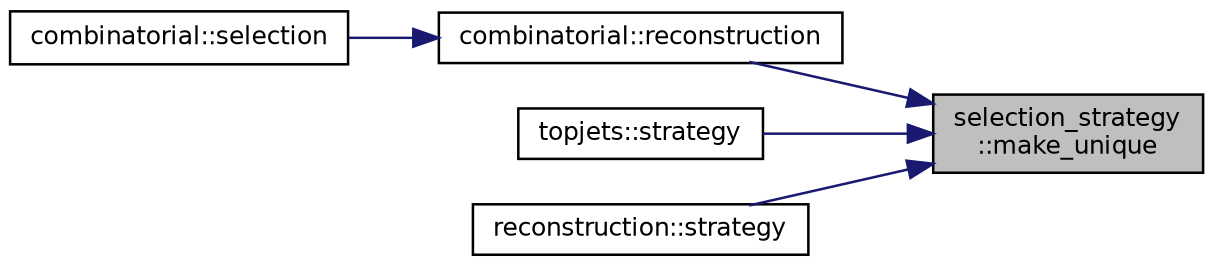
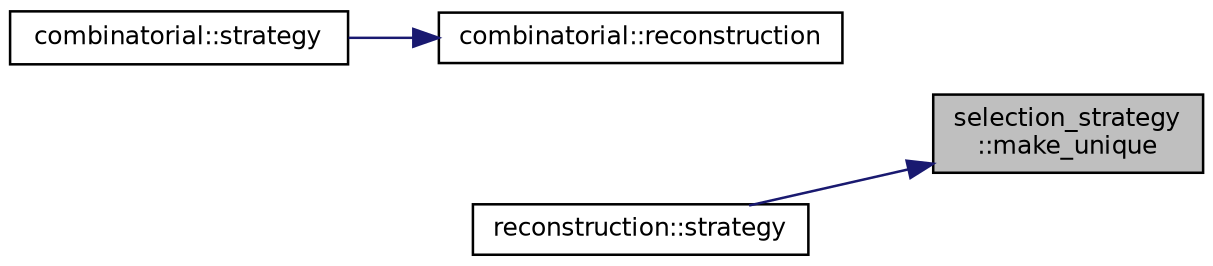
(179, 38) -> (179, 38)
(829, 80) -> none
(641, 134) -> none
